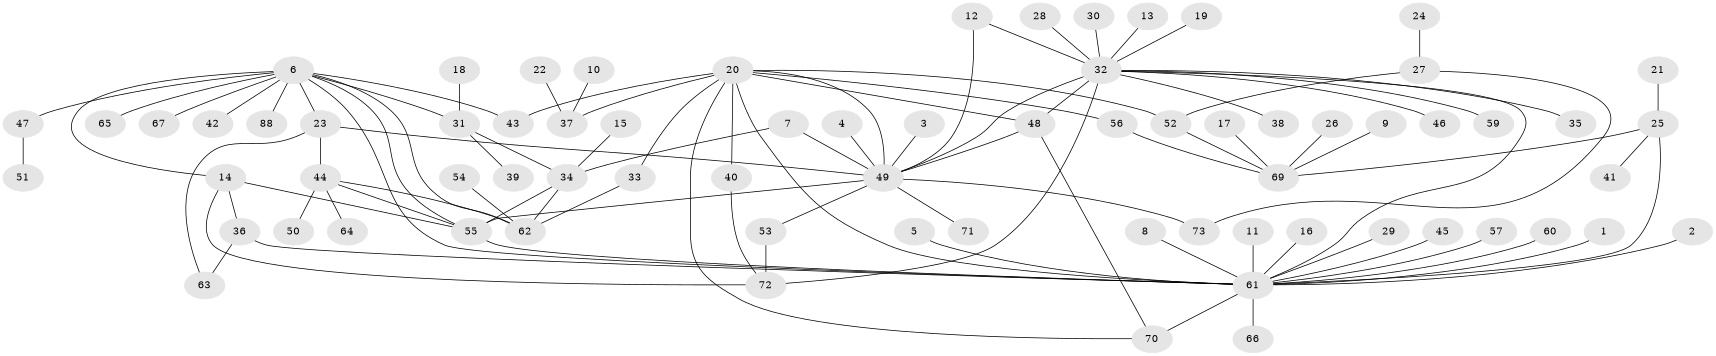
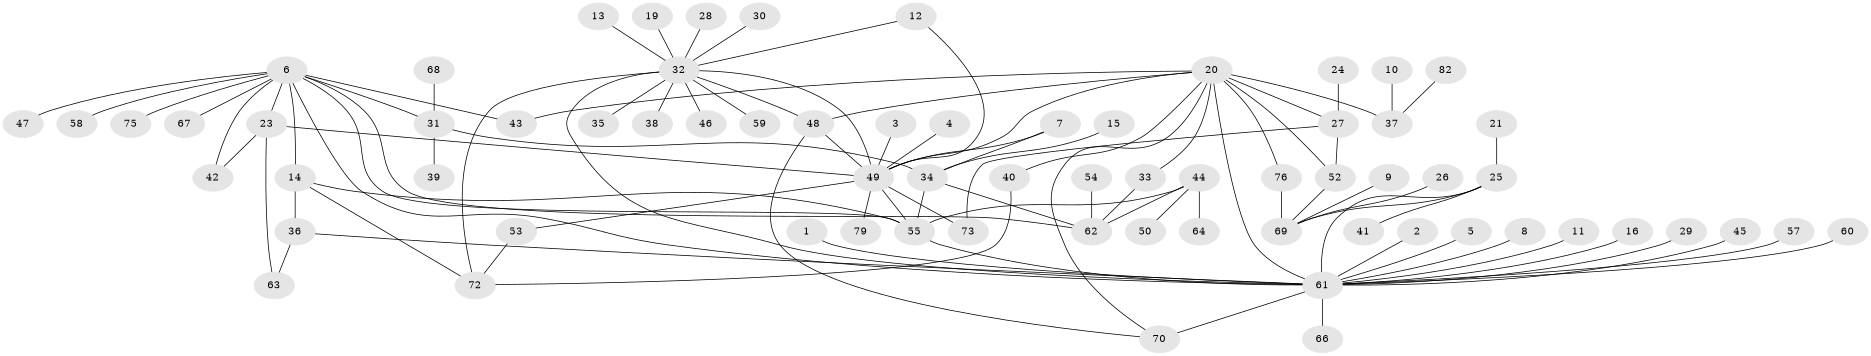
(460, 70) -> (434, 70)
(540, 70) -> (1446, 70)
none -> (1275, 97)
(105, 124) -> (131, 124)
(267, 124) -> (77, 124)
(1117, 124) -> (1281, 178)
(1225, 124) -> none
(321, 151) -> (240, 151)
(23, 178) -> none
(968, 232) -> (861, 232)
